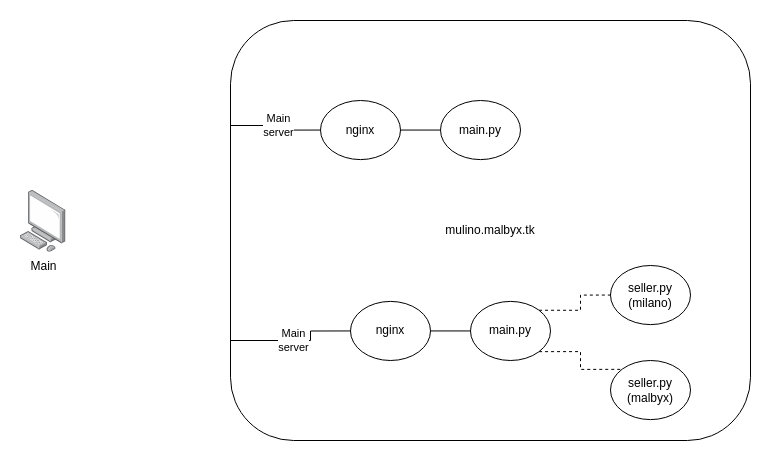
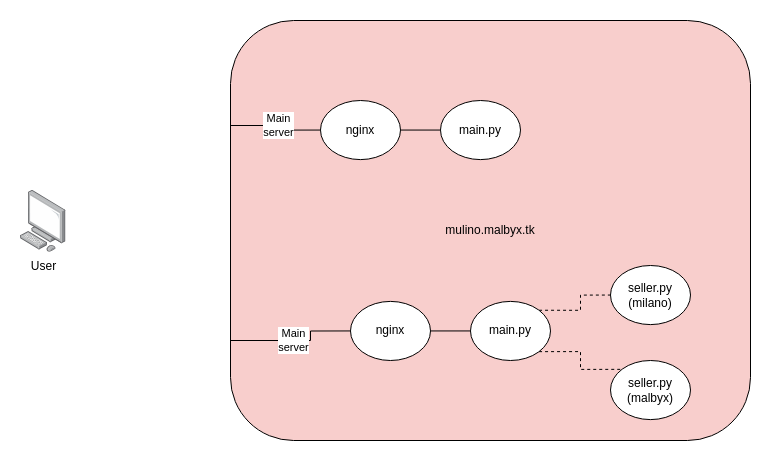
(491, 231) -> (491, 231)
(44, 267) -> (44, 267)
